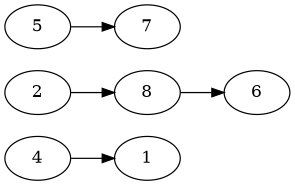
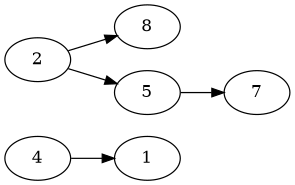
none -> (87, 74)
(257, 93) -> none
